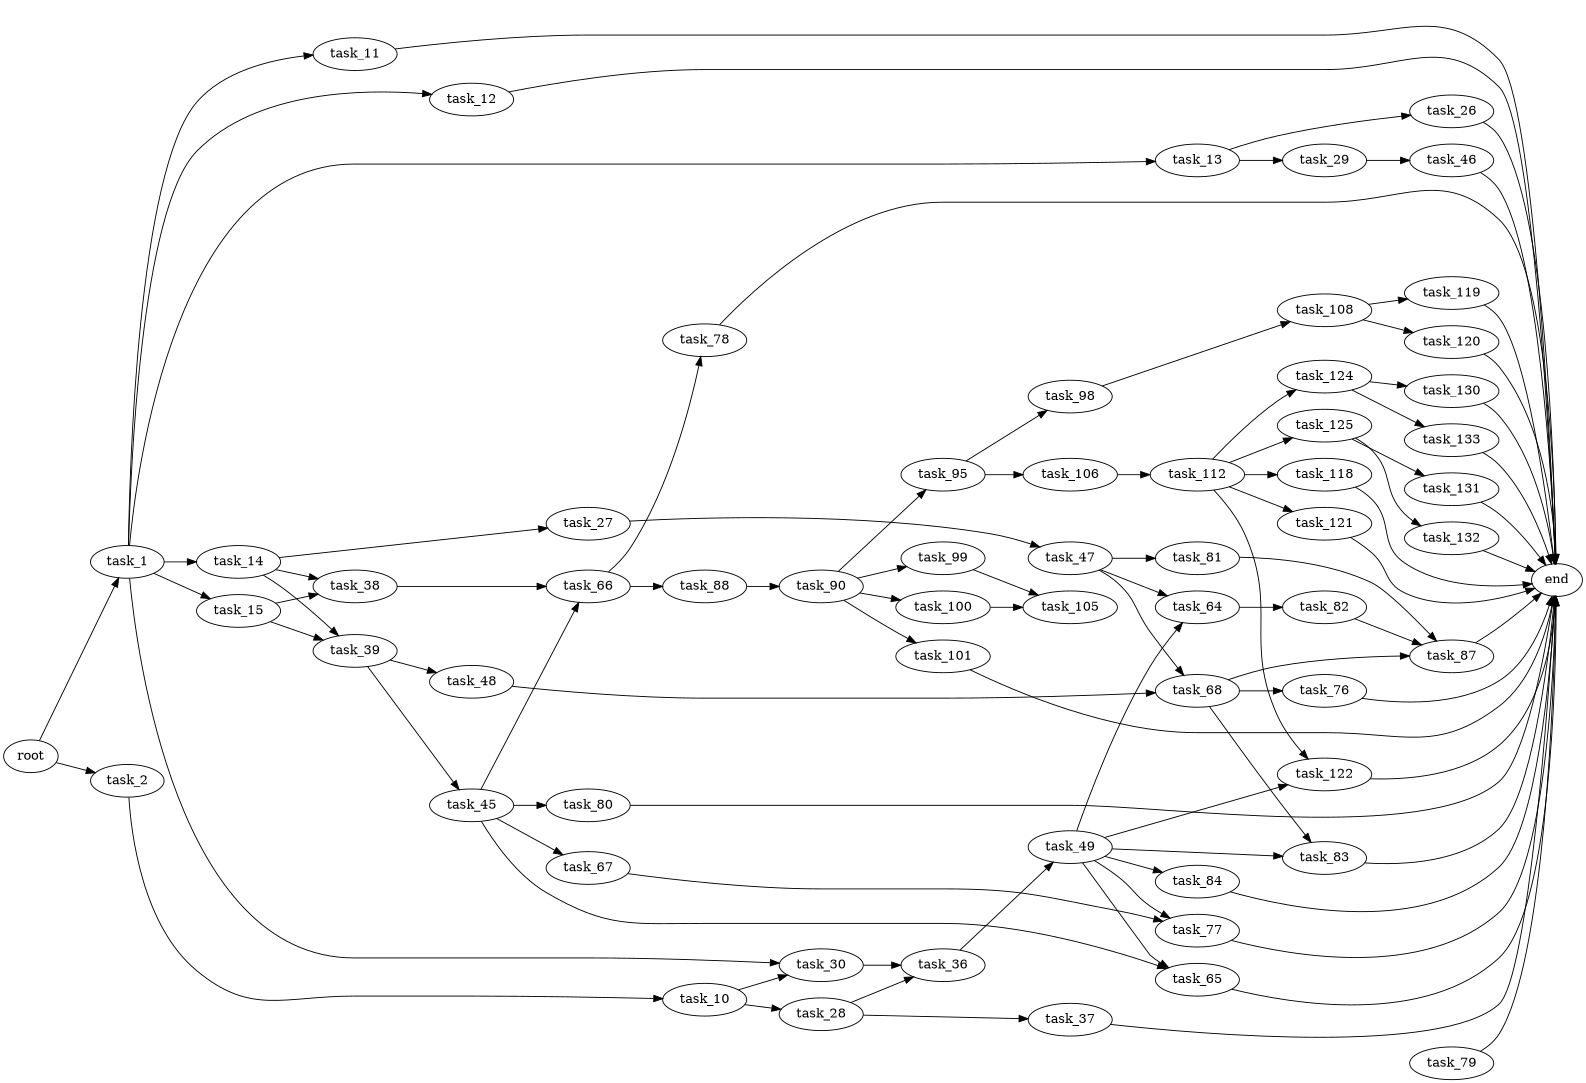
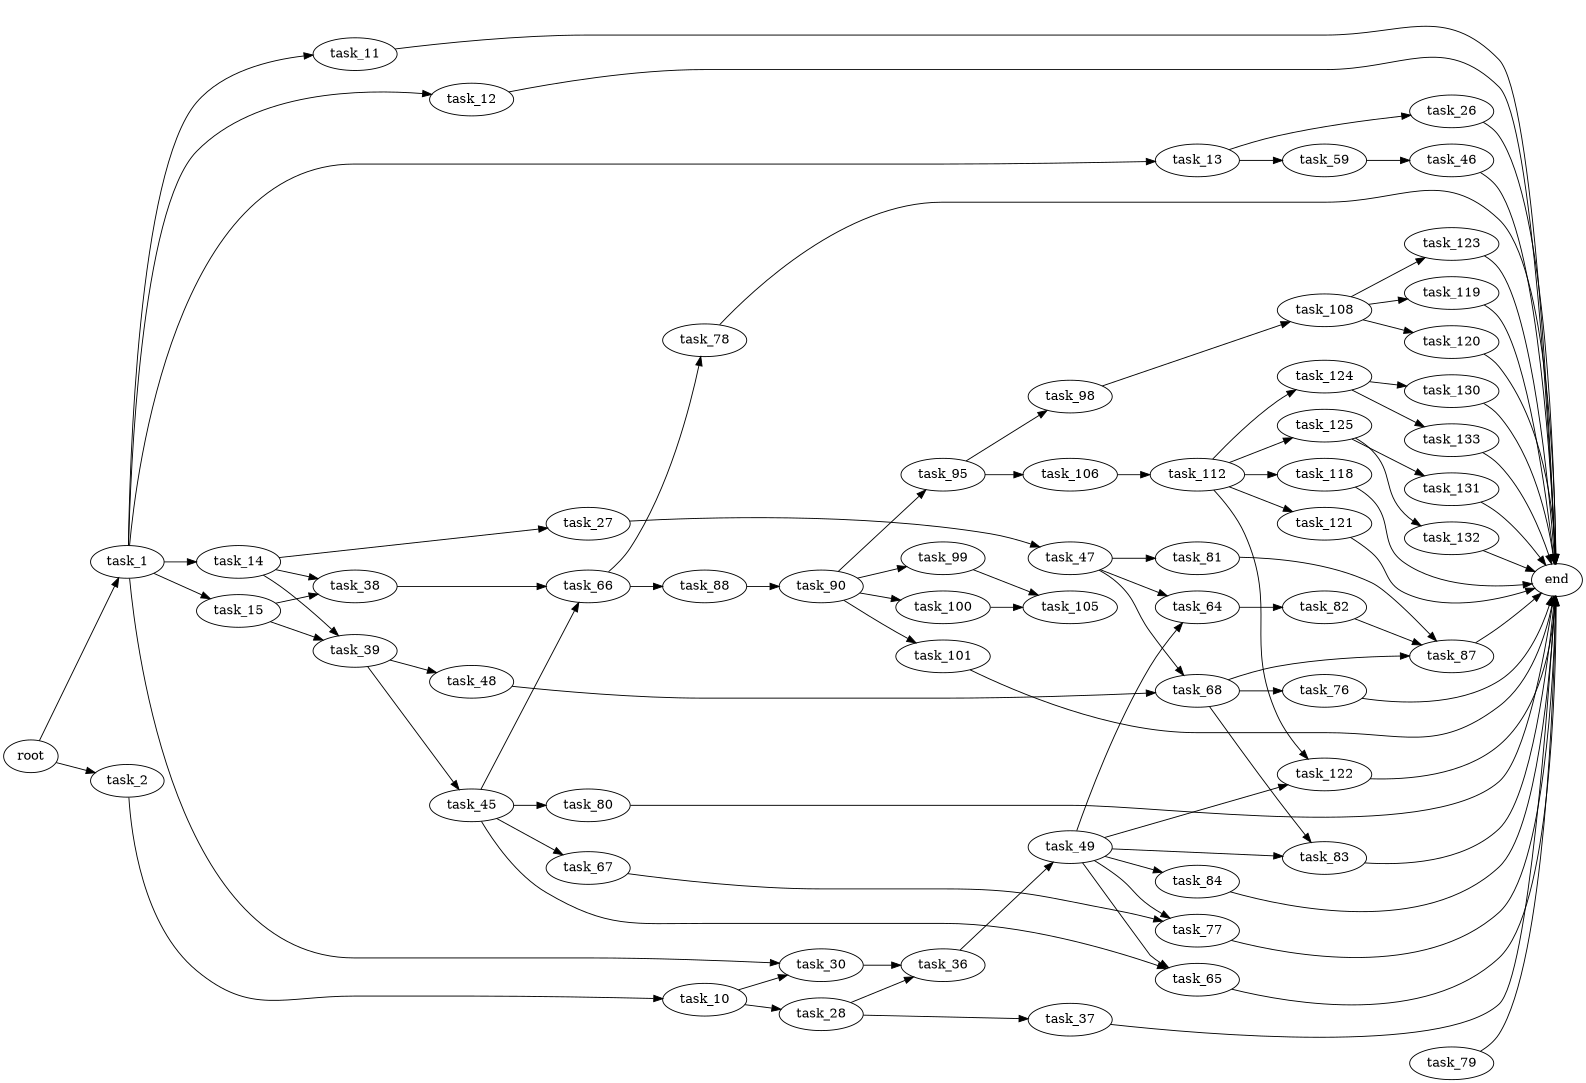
(1325, 160) -> (1325, 160)
none -> (1452, 244)
